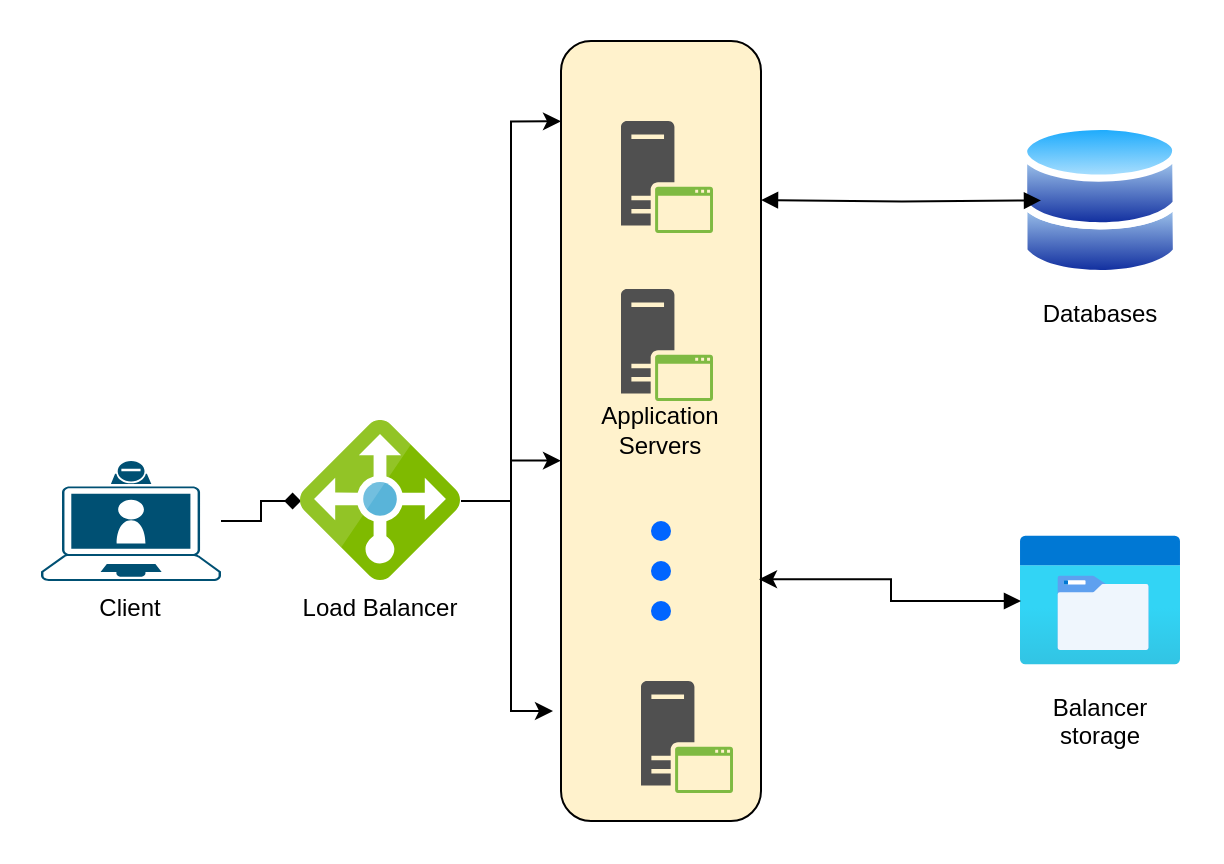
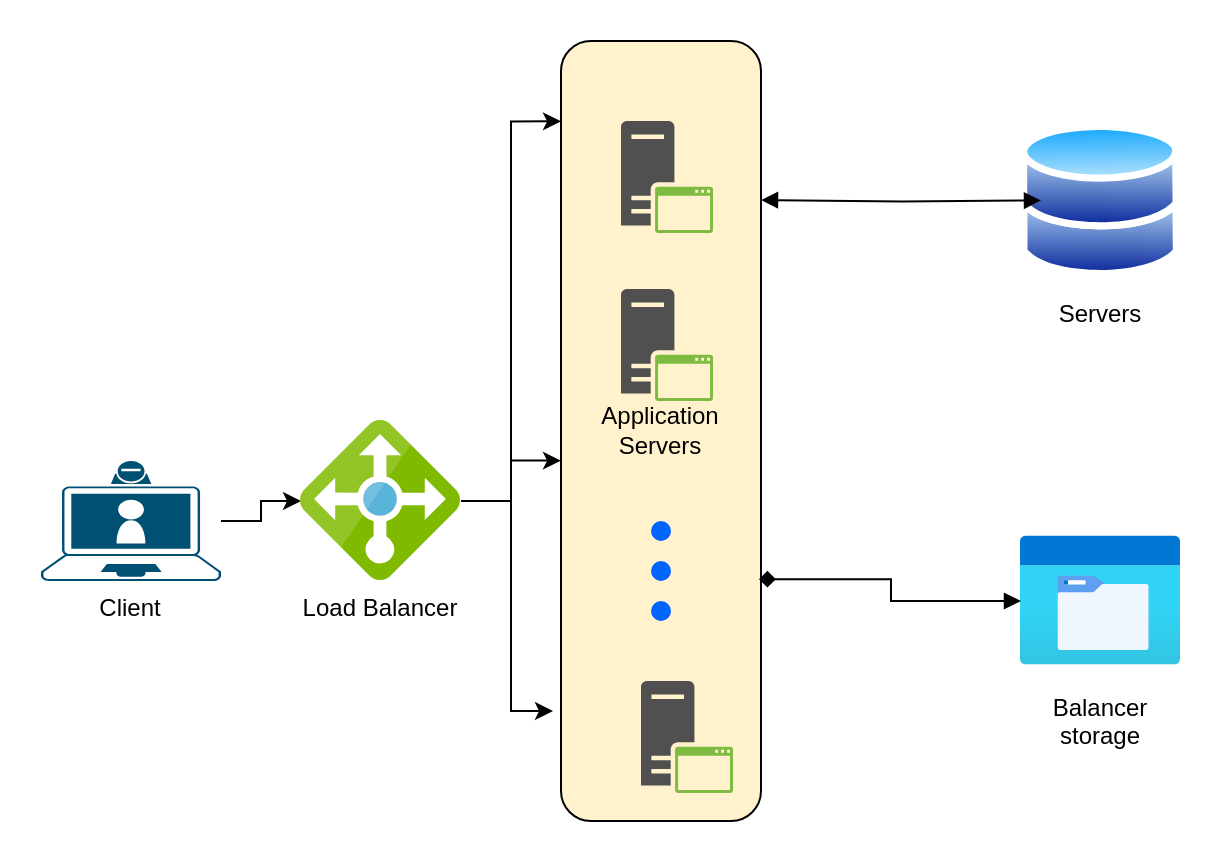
(1101, 315) -> (1101, 315)
(284, 501) -> (285, 501)
(774, 579) -> (775, 579)
